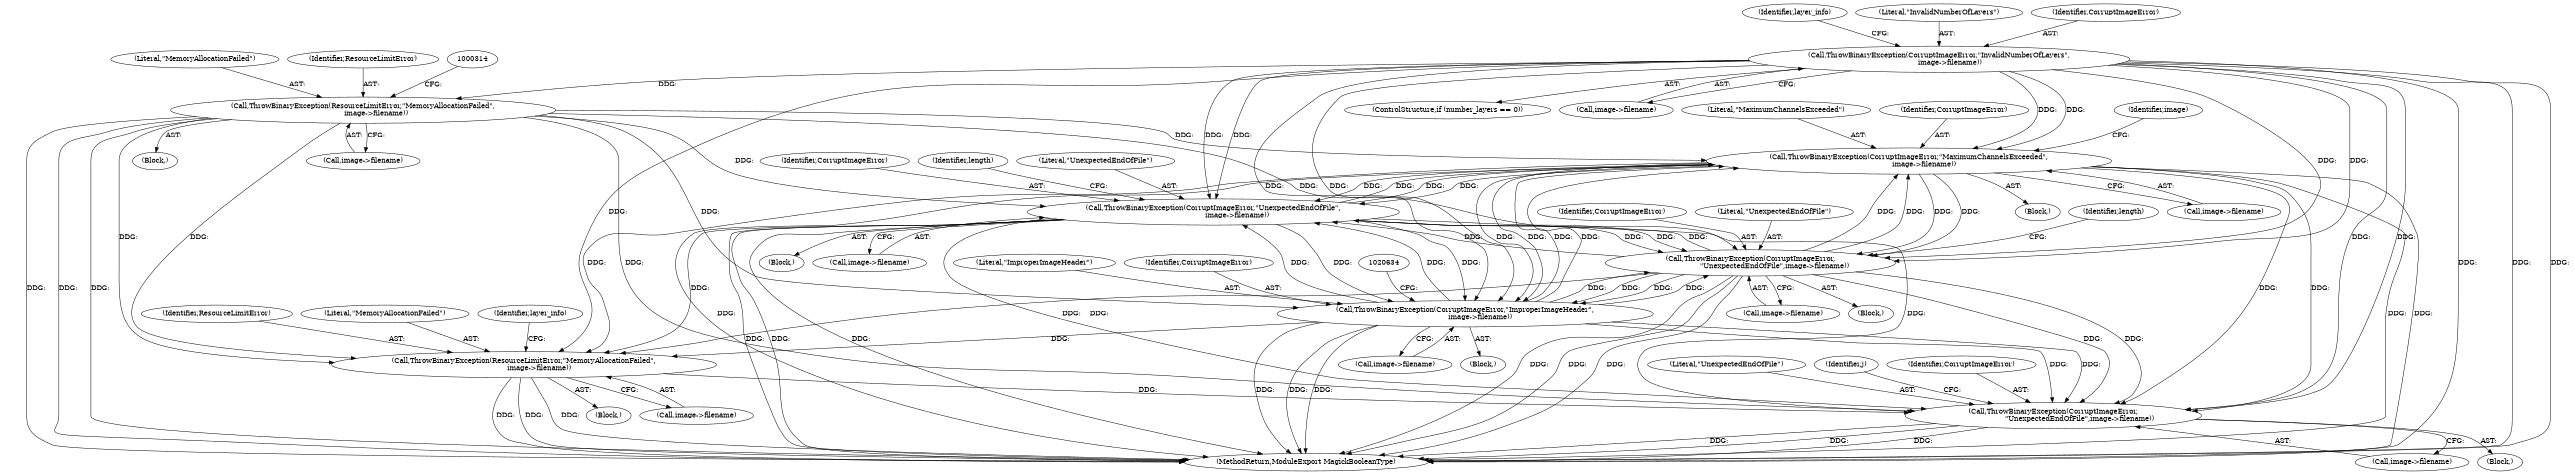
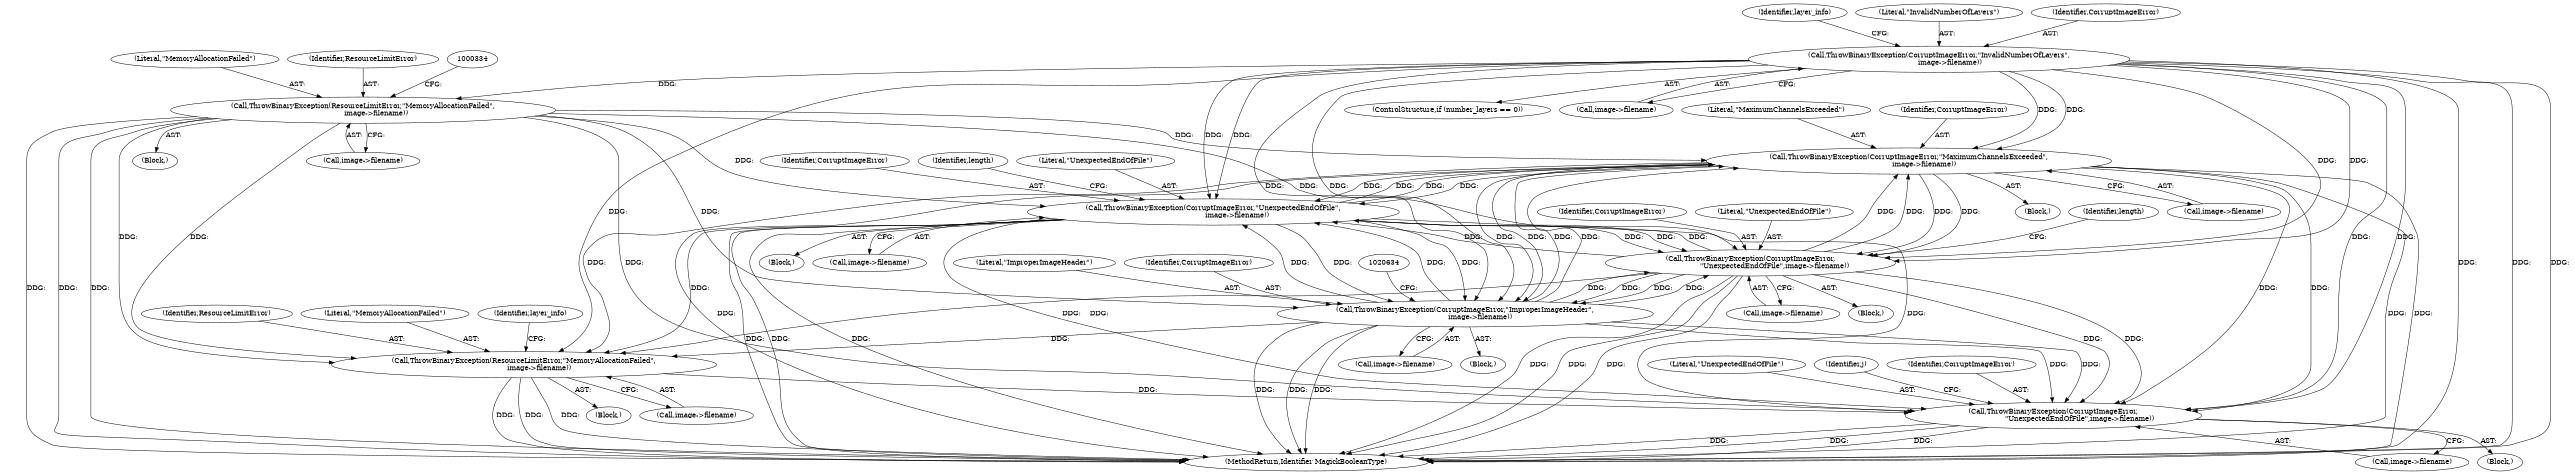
(473, 59) -> (473, 59)
(2158, 110) -> none
(1306, 462) -> (1306, 462)
